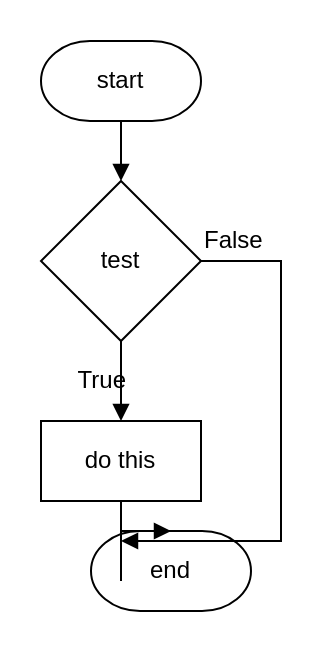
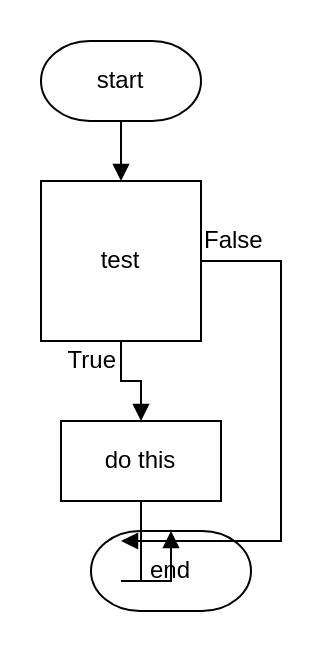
(121, 261) -> (121, 261)
(91, 381) -> (81, 361)
(121, 461) -> (141, 461)
